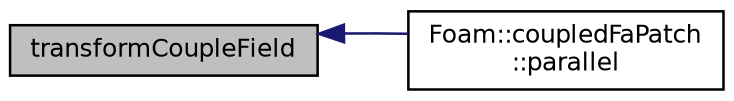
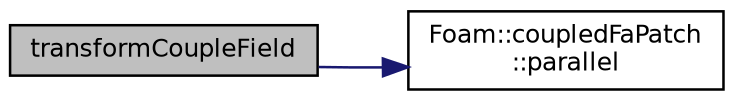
(376, 33) -> (351, 67)
